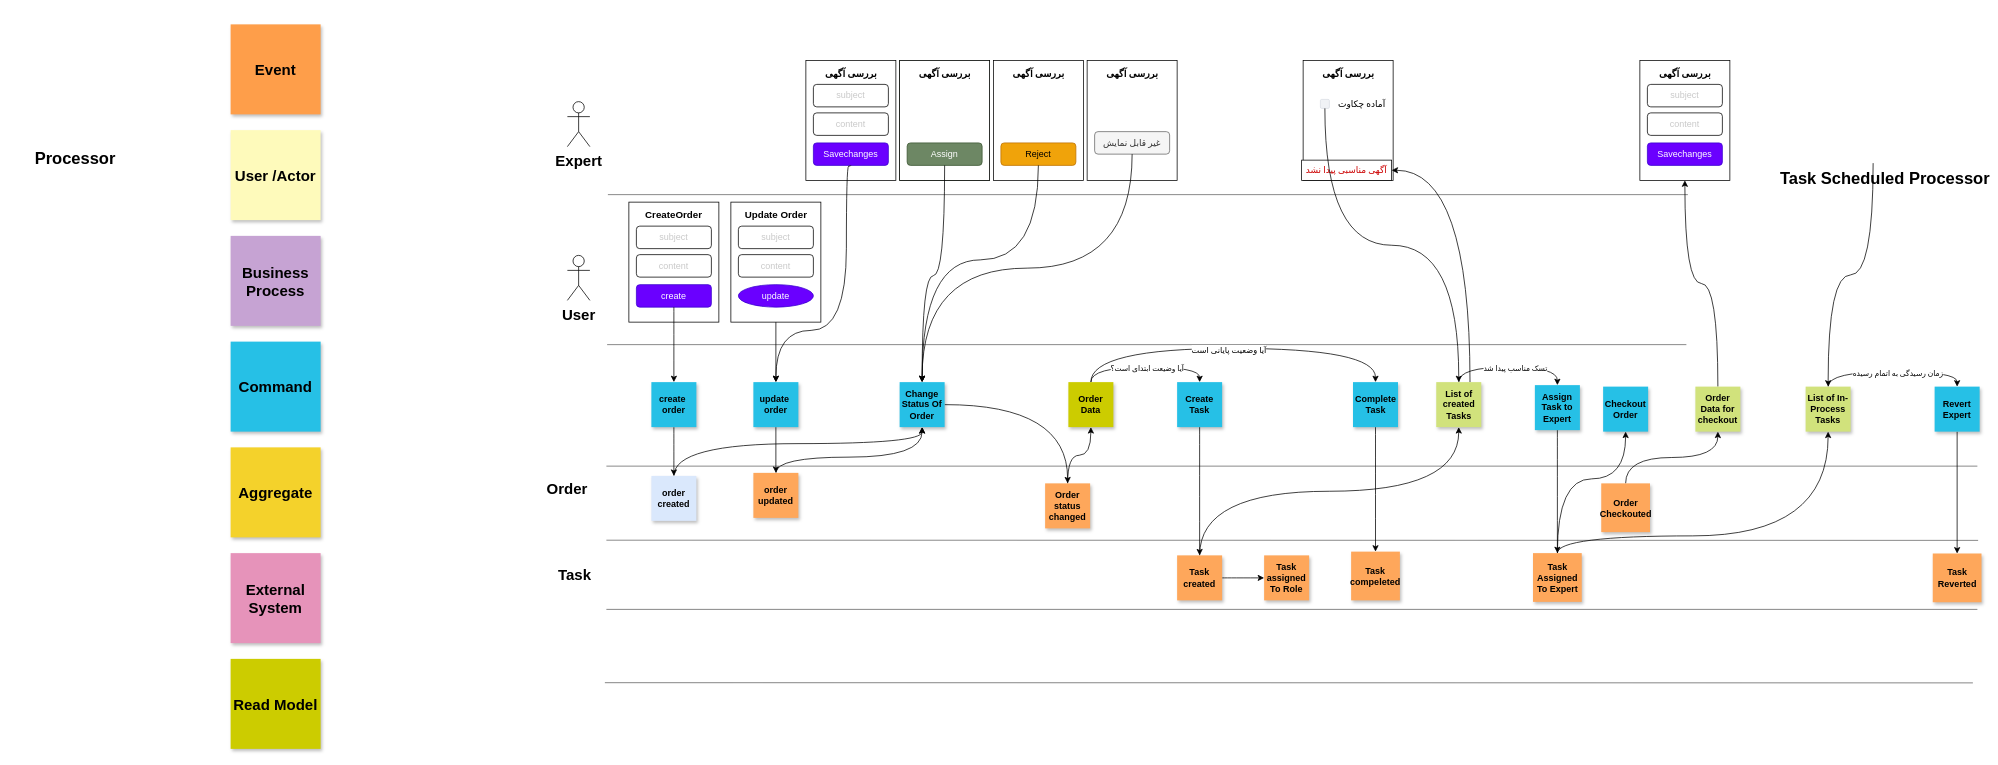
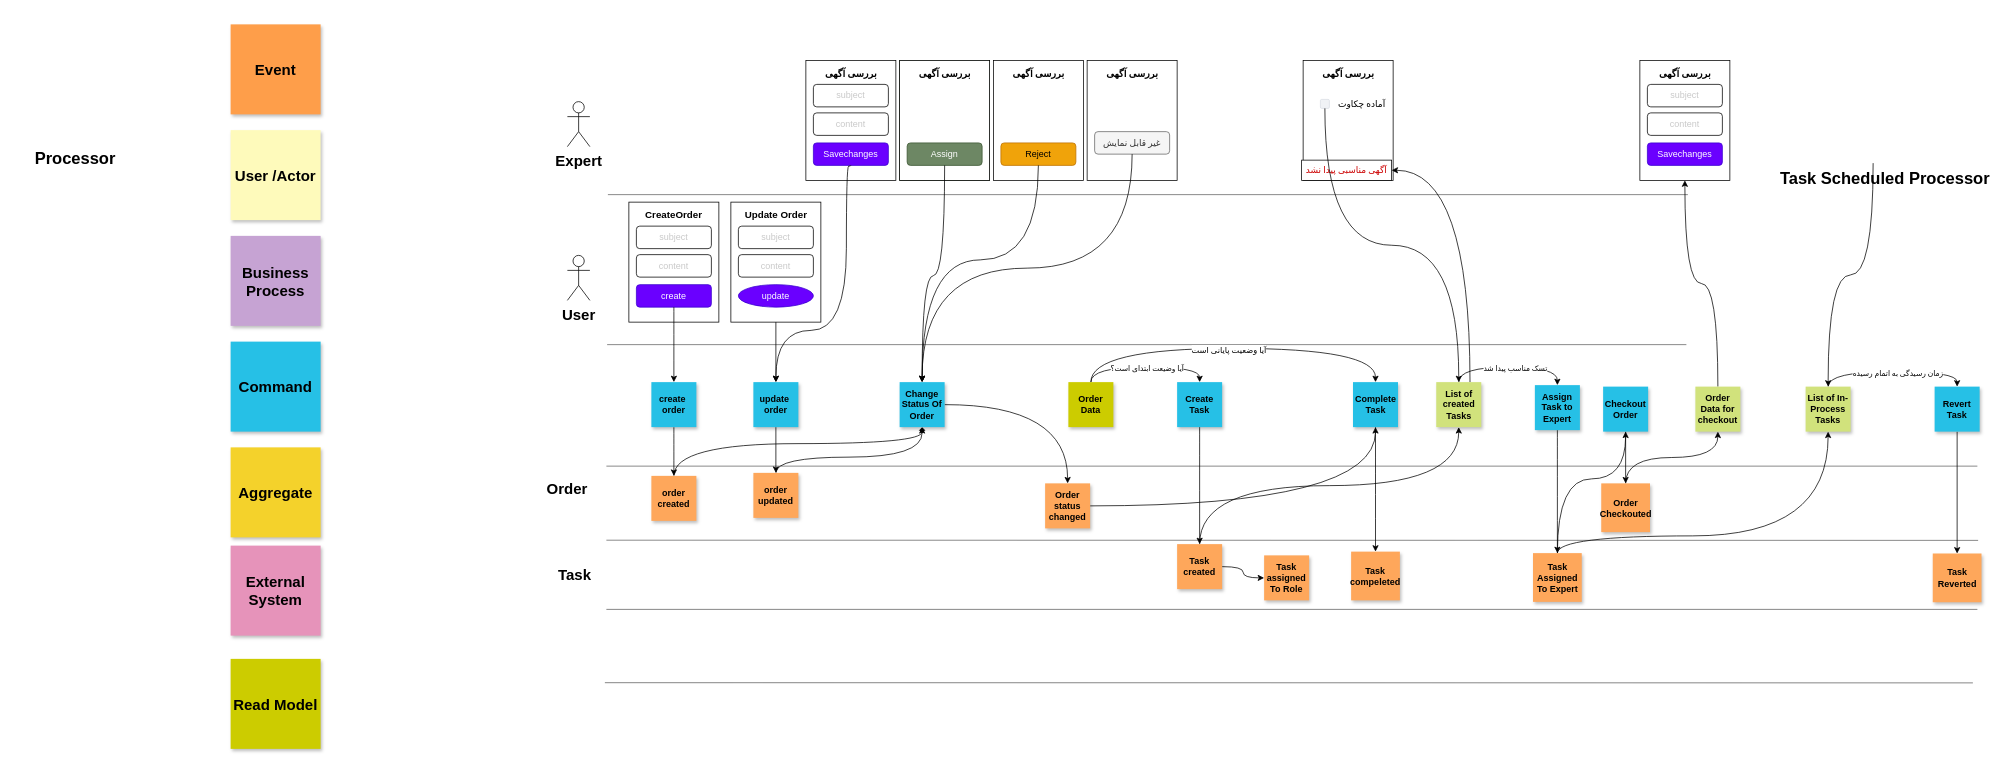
(1957, 409) -> (1957, 409)
(914, 446) -> (915, 446)
(1082, 455) -> (1158, 504)
none -> (1626, 460)
(674, 498) -> (674, 498)
(1200, 578) -> (1200, 567)
(276, 598) -> (276, 591)
